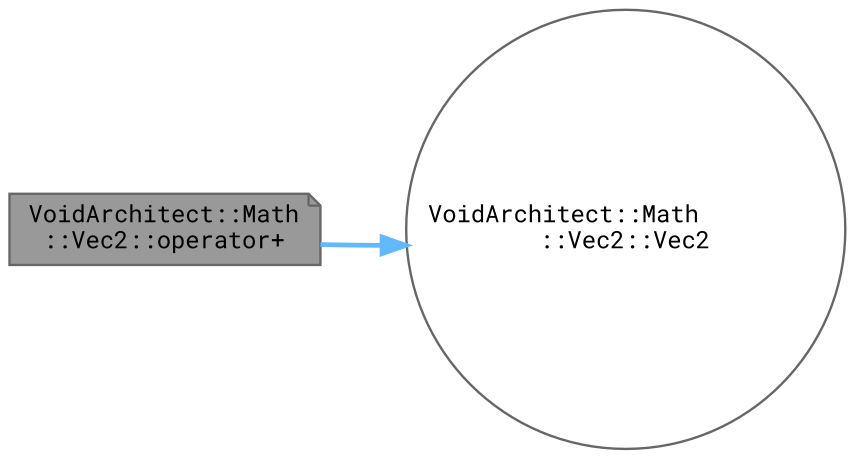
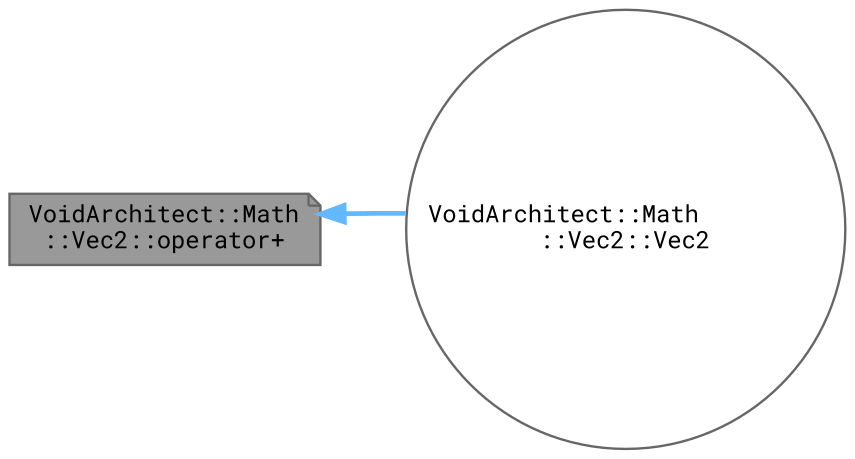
(351, 245) -> (375, 213)
